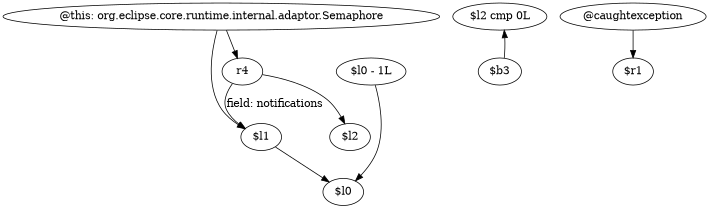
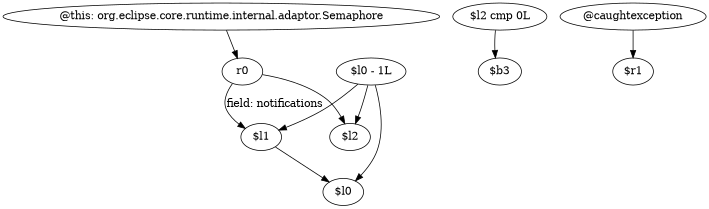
(505, 48) -> (495, 40)
(242, 72) -> (242, 72)
(212, 82) -> (324, 109)
none -> (363, 101)
